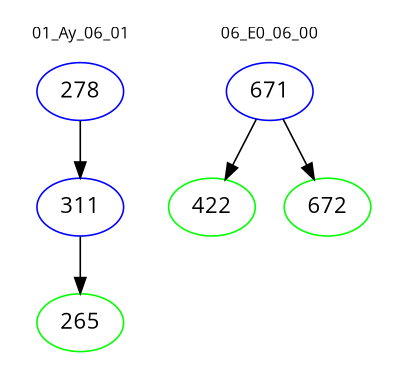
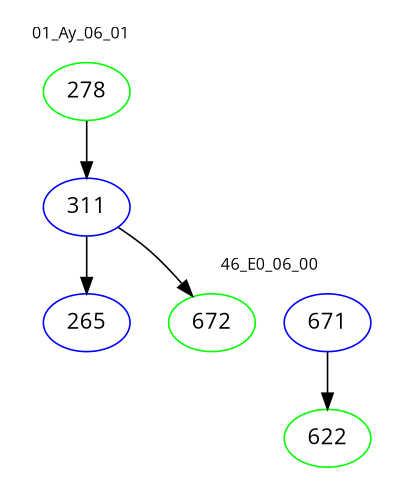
(270, 35) -> (270, 266)
(80, 92) -> (87, 92)
(295, 142) -> (166, 266)
(212, 207) -> (328, 438)
(80, 323) -> (87, 323)
